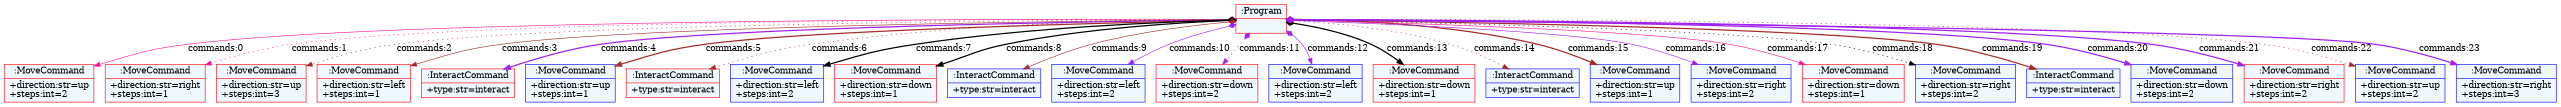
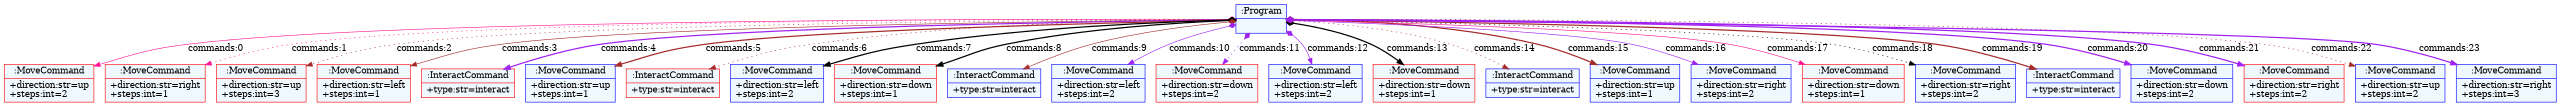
(1261, 19) -> (1261, 19)
